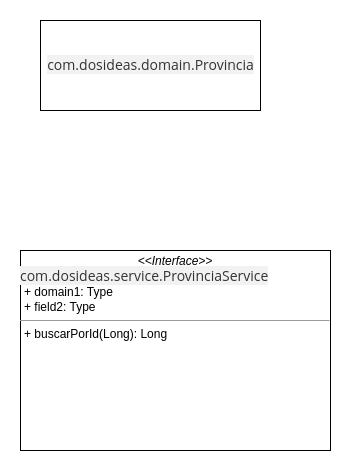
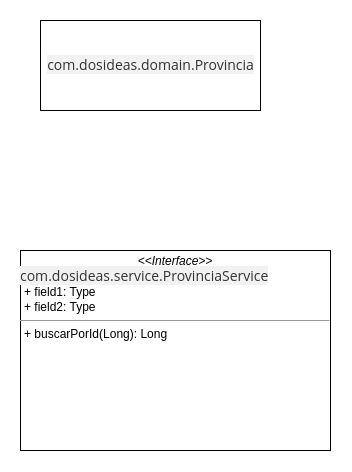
(132, 287) -> (132, 287)
